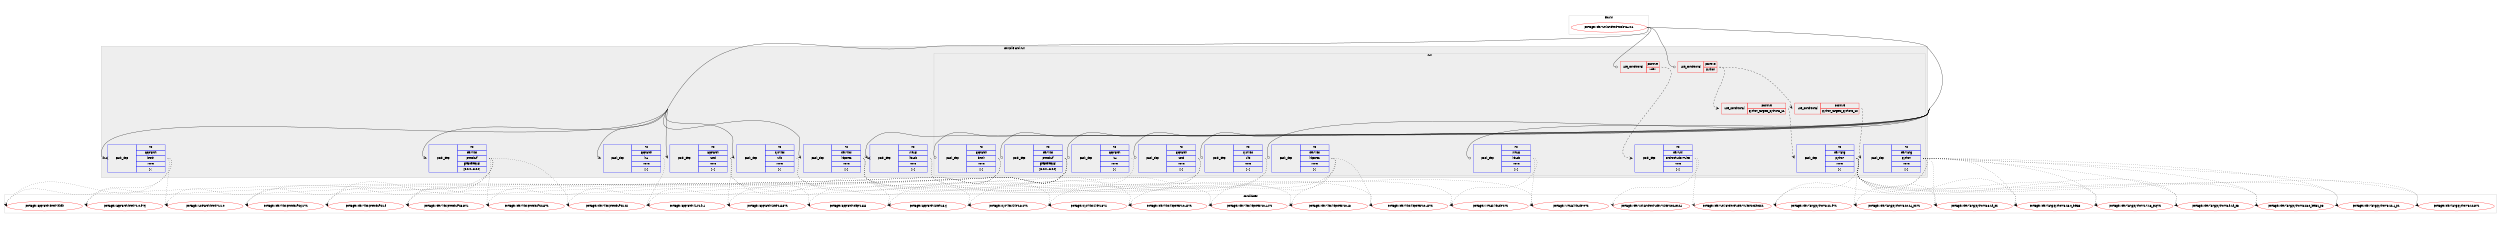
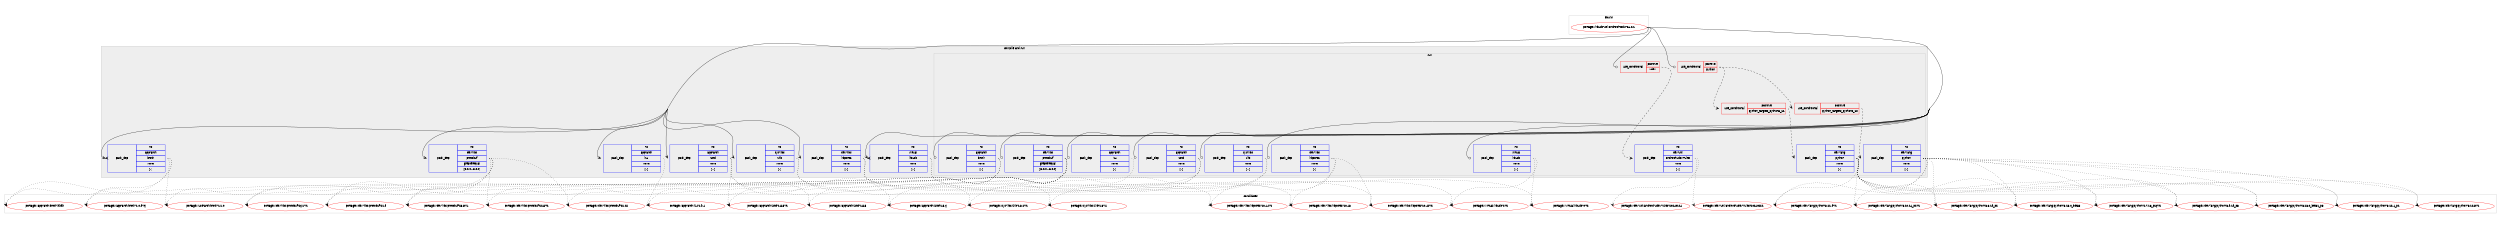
(1609, 27) -> (1609, 27)
(848, 206) -> (848, 206)
(1169, 206) -> none
(1733, 206) -> (1733, 206)
